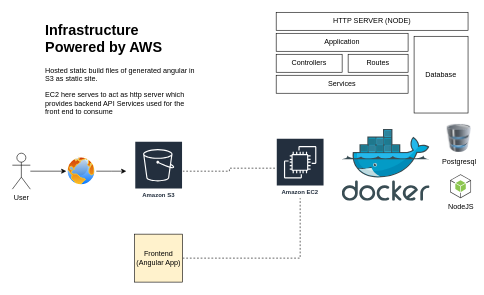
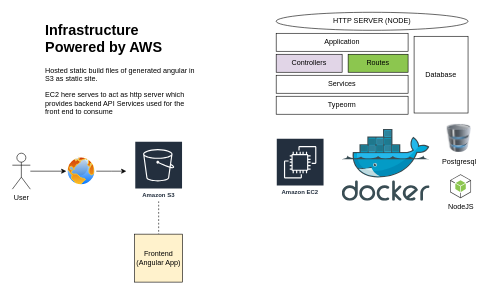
(372, 21) -> (372, 21)
(309, 63) -> (309, 63)
(378, 63) -> (378, 63)
none -> (342, 105)
(230, 170) -> (159, 217)
(271, 258) -> none
